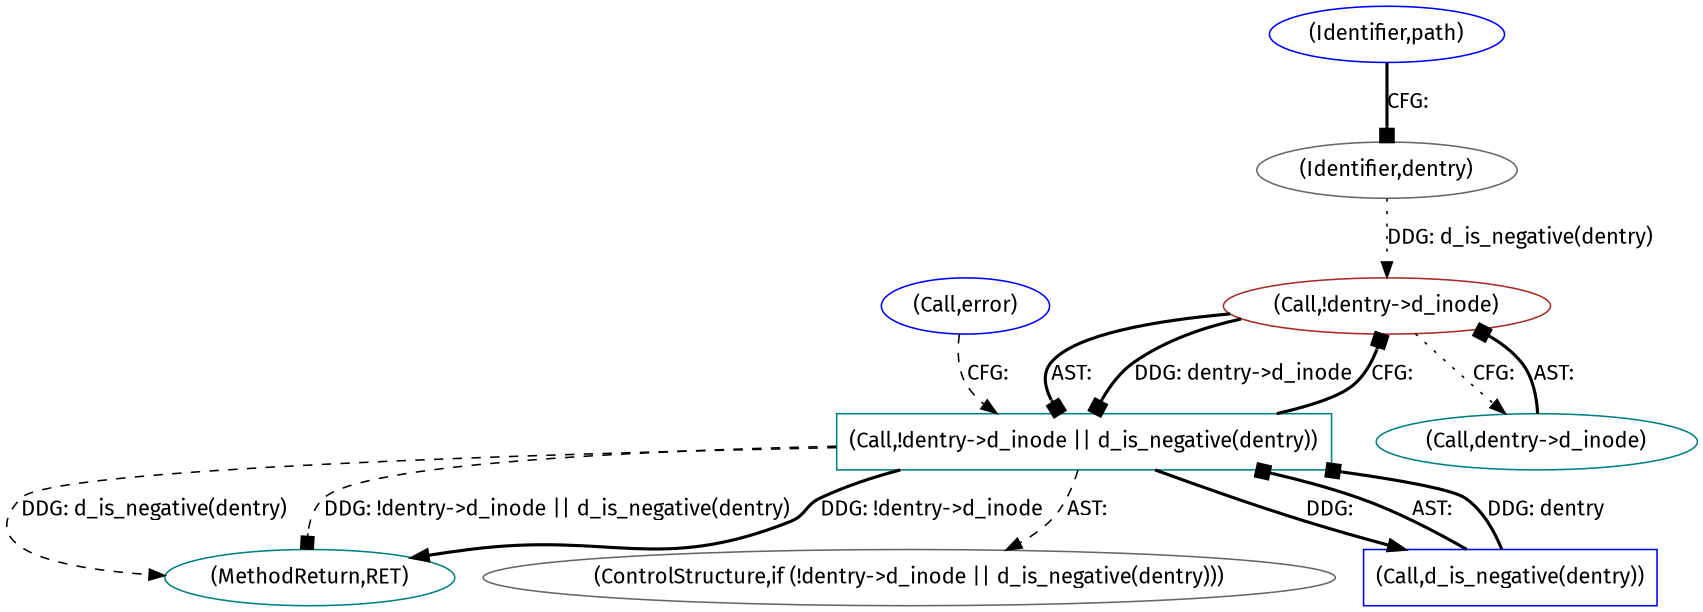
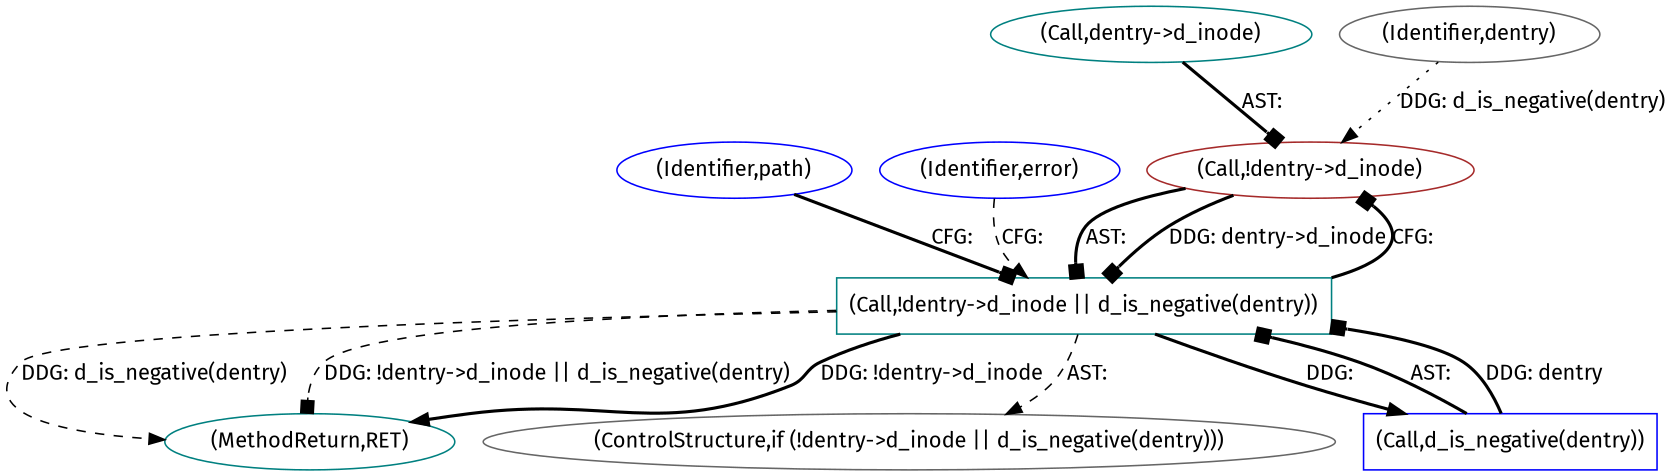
(1387, 94) -> (897, 233)
(965, 306) -> (1000, 170)
(1454, 369) -> none
